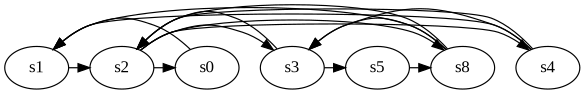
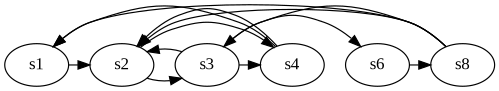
(426, 9) -> (244, 65)
(286, 20) -> none
(207, 68) -> none
(377, 68) -> (377, 65)
